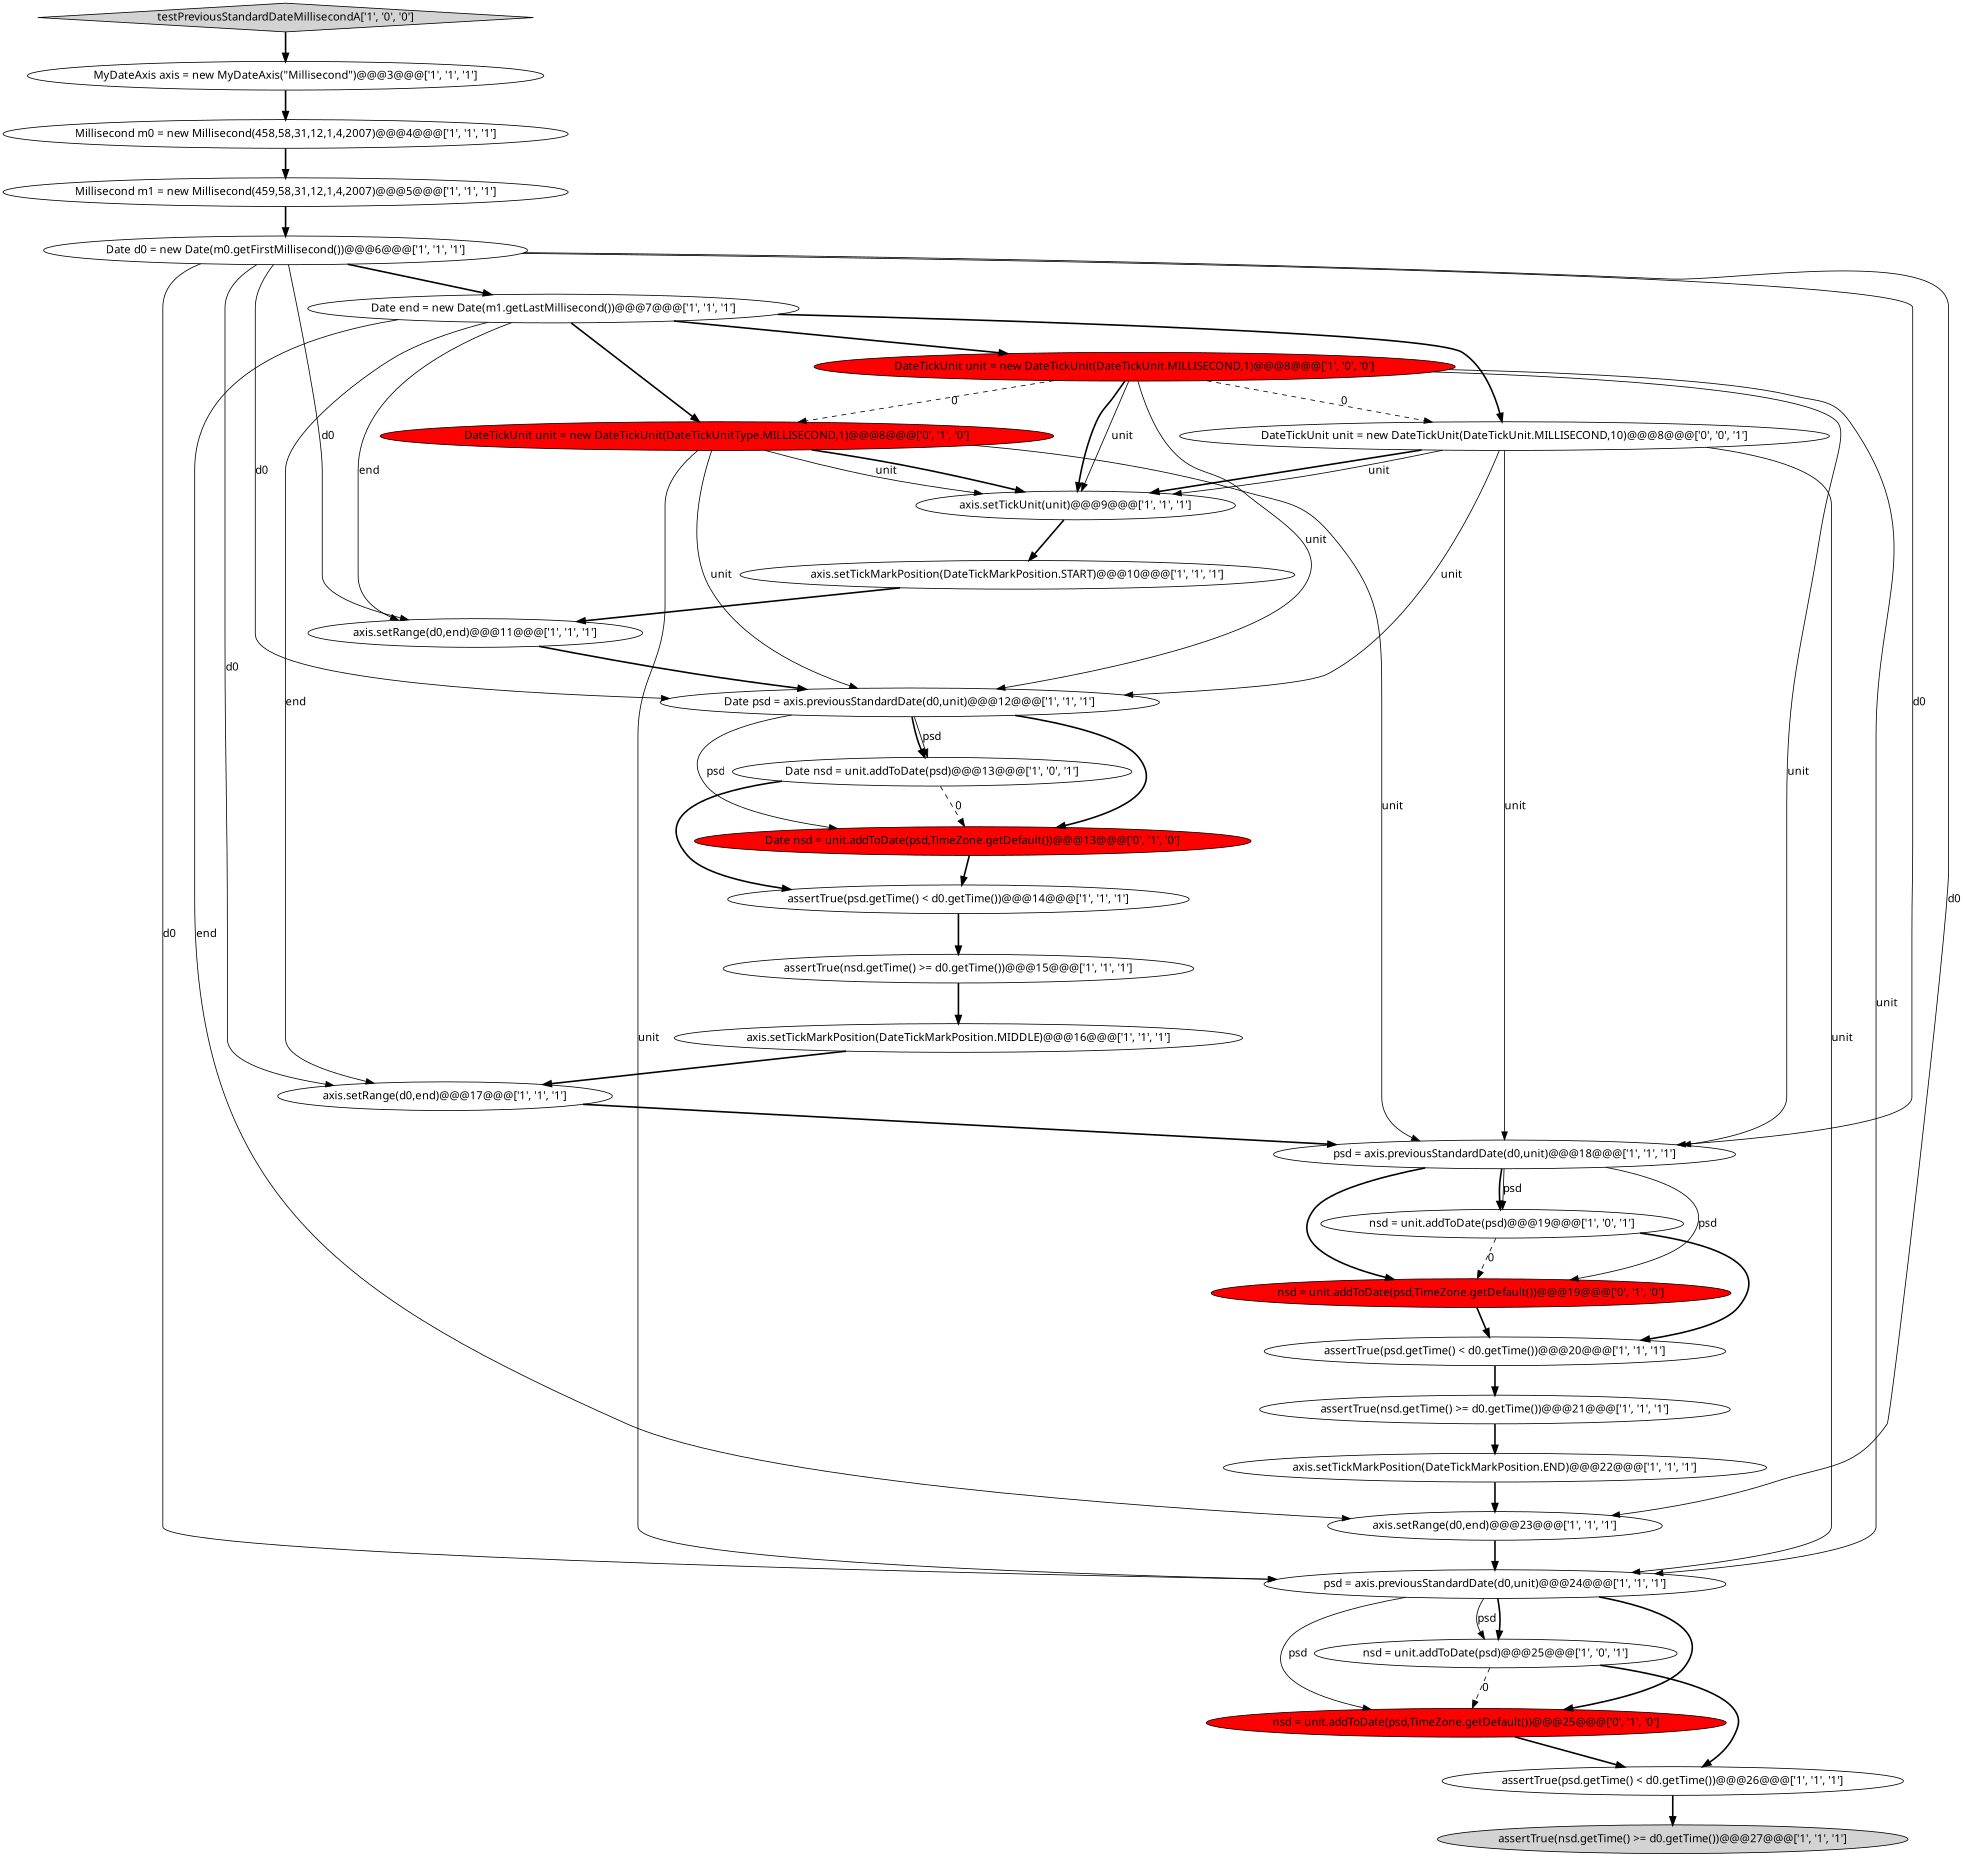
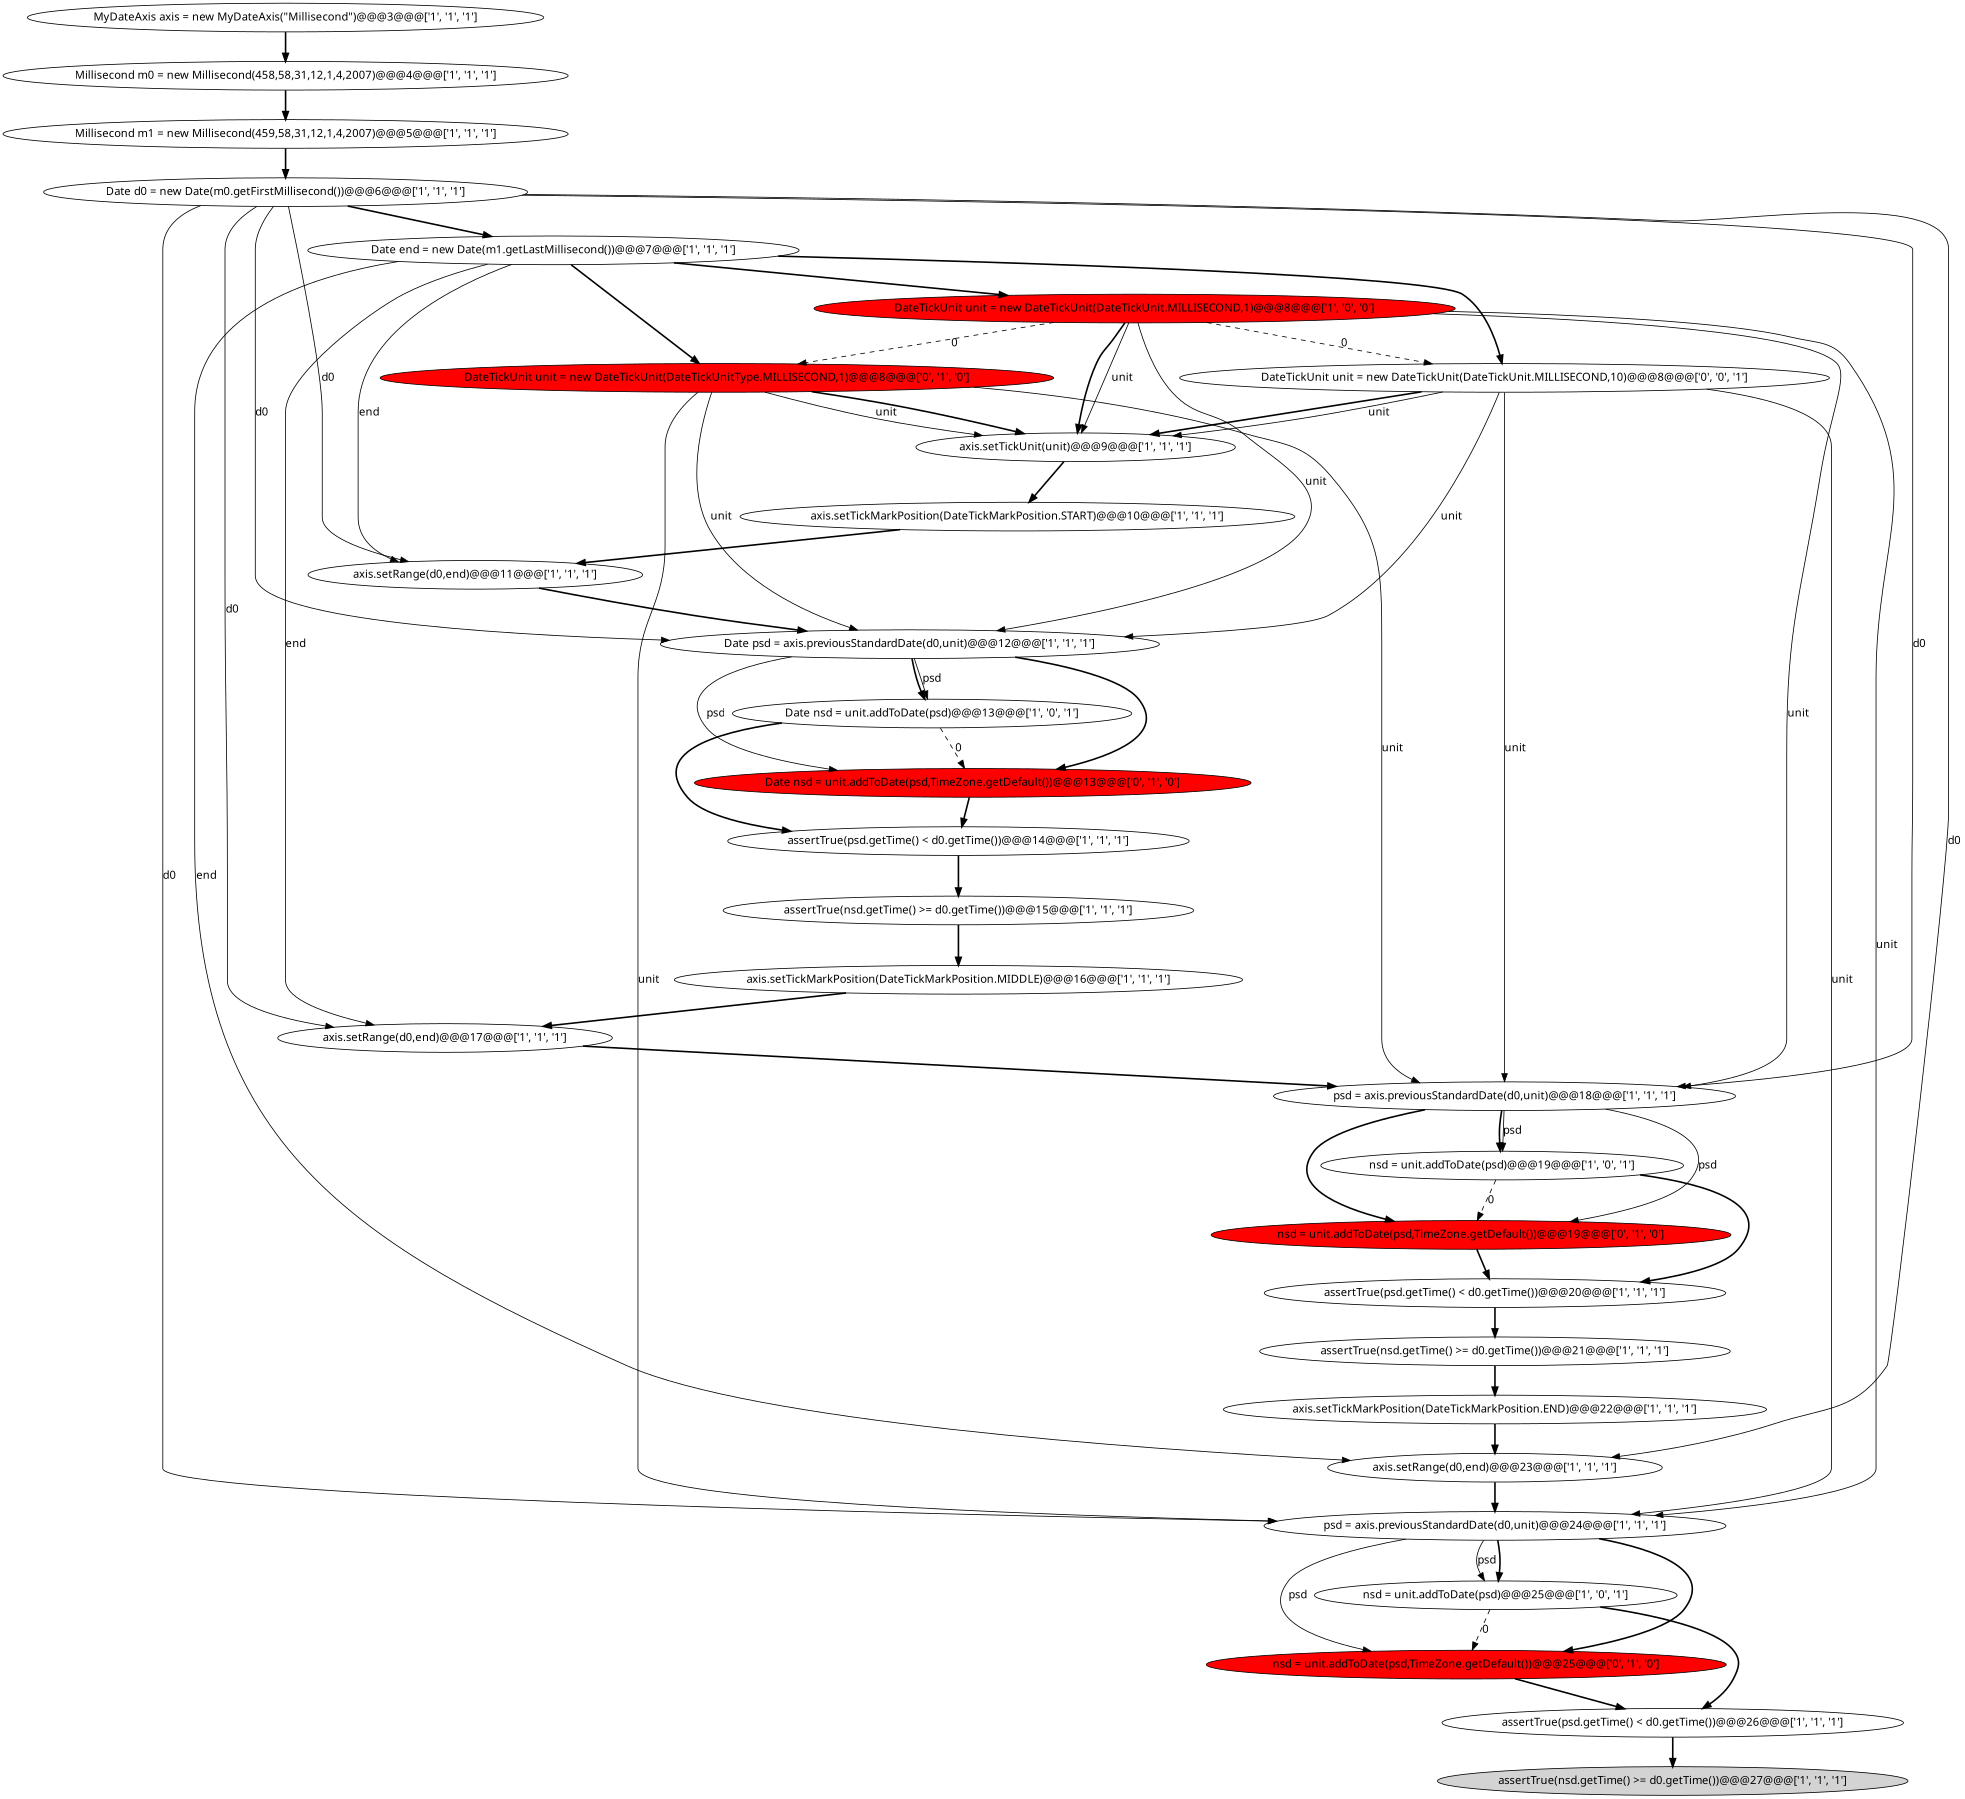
(286, 18) -> none
